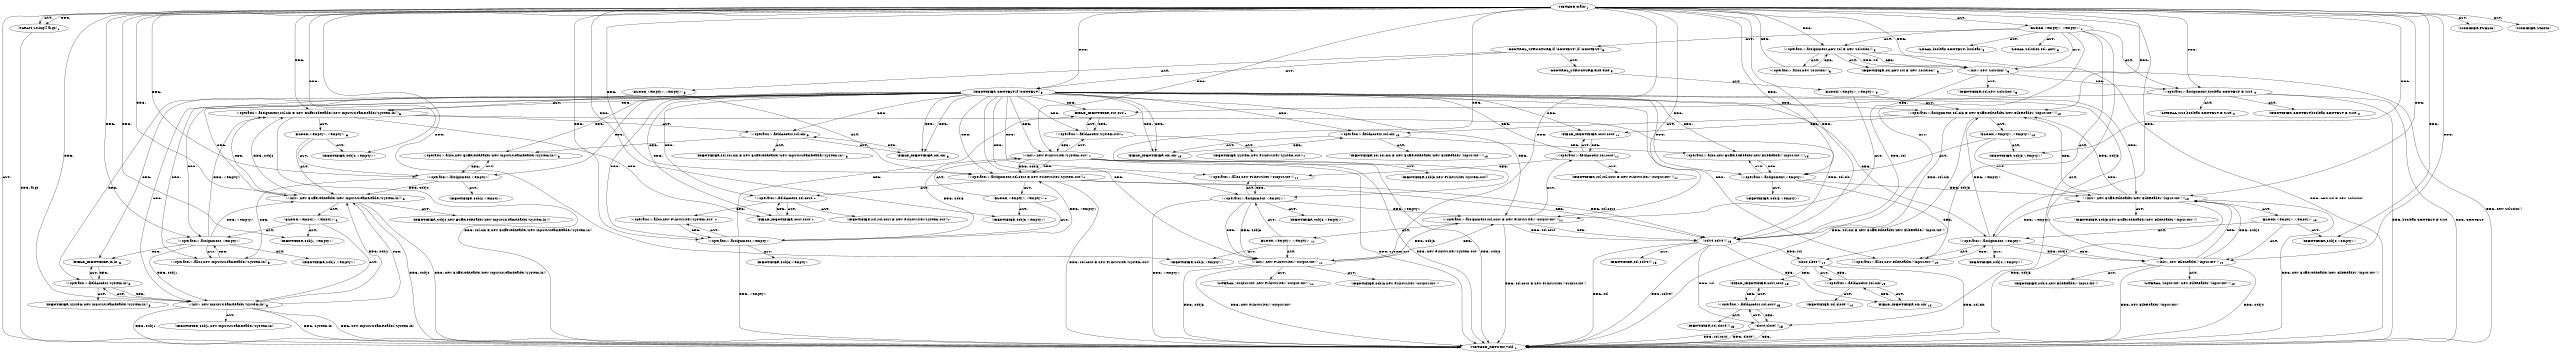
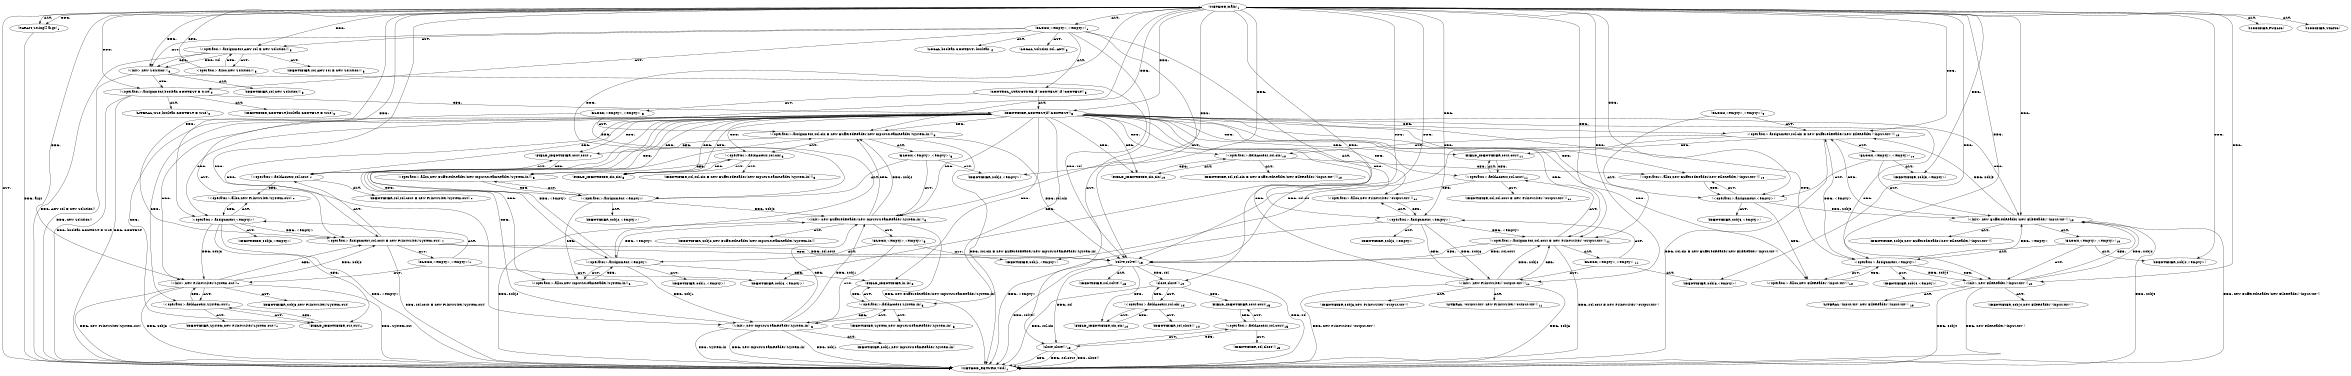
(1581, 71) -> none
(1645, 107) -> (599, 108)
